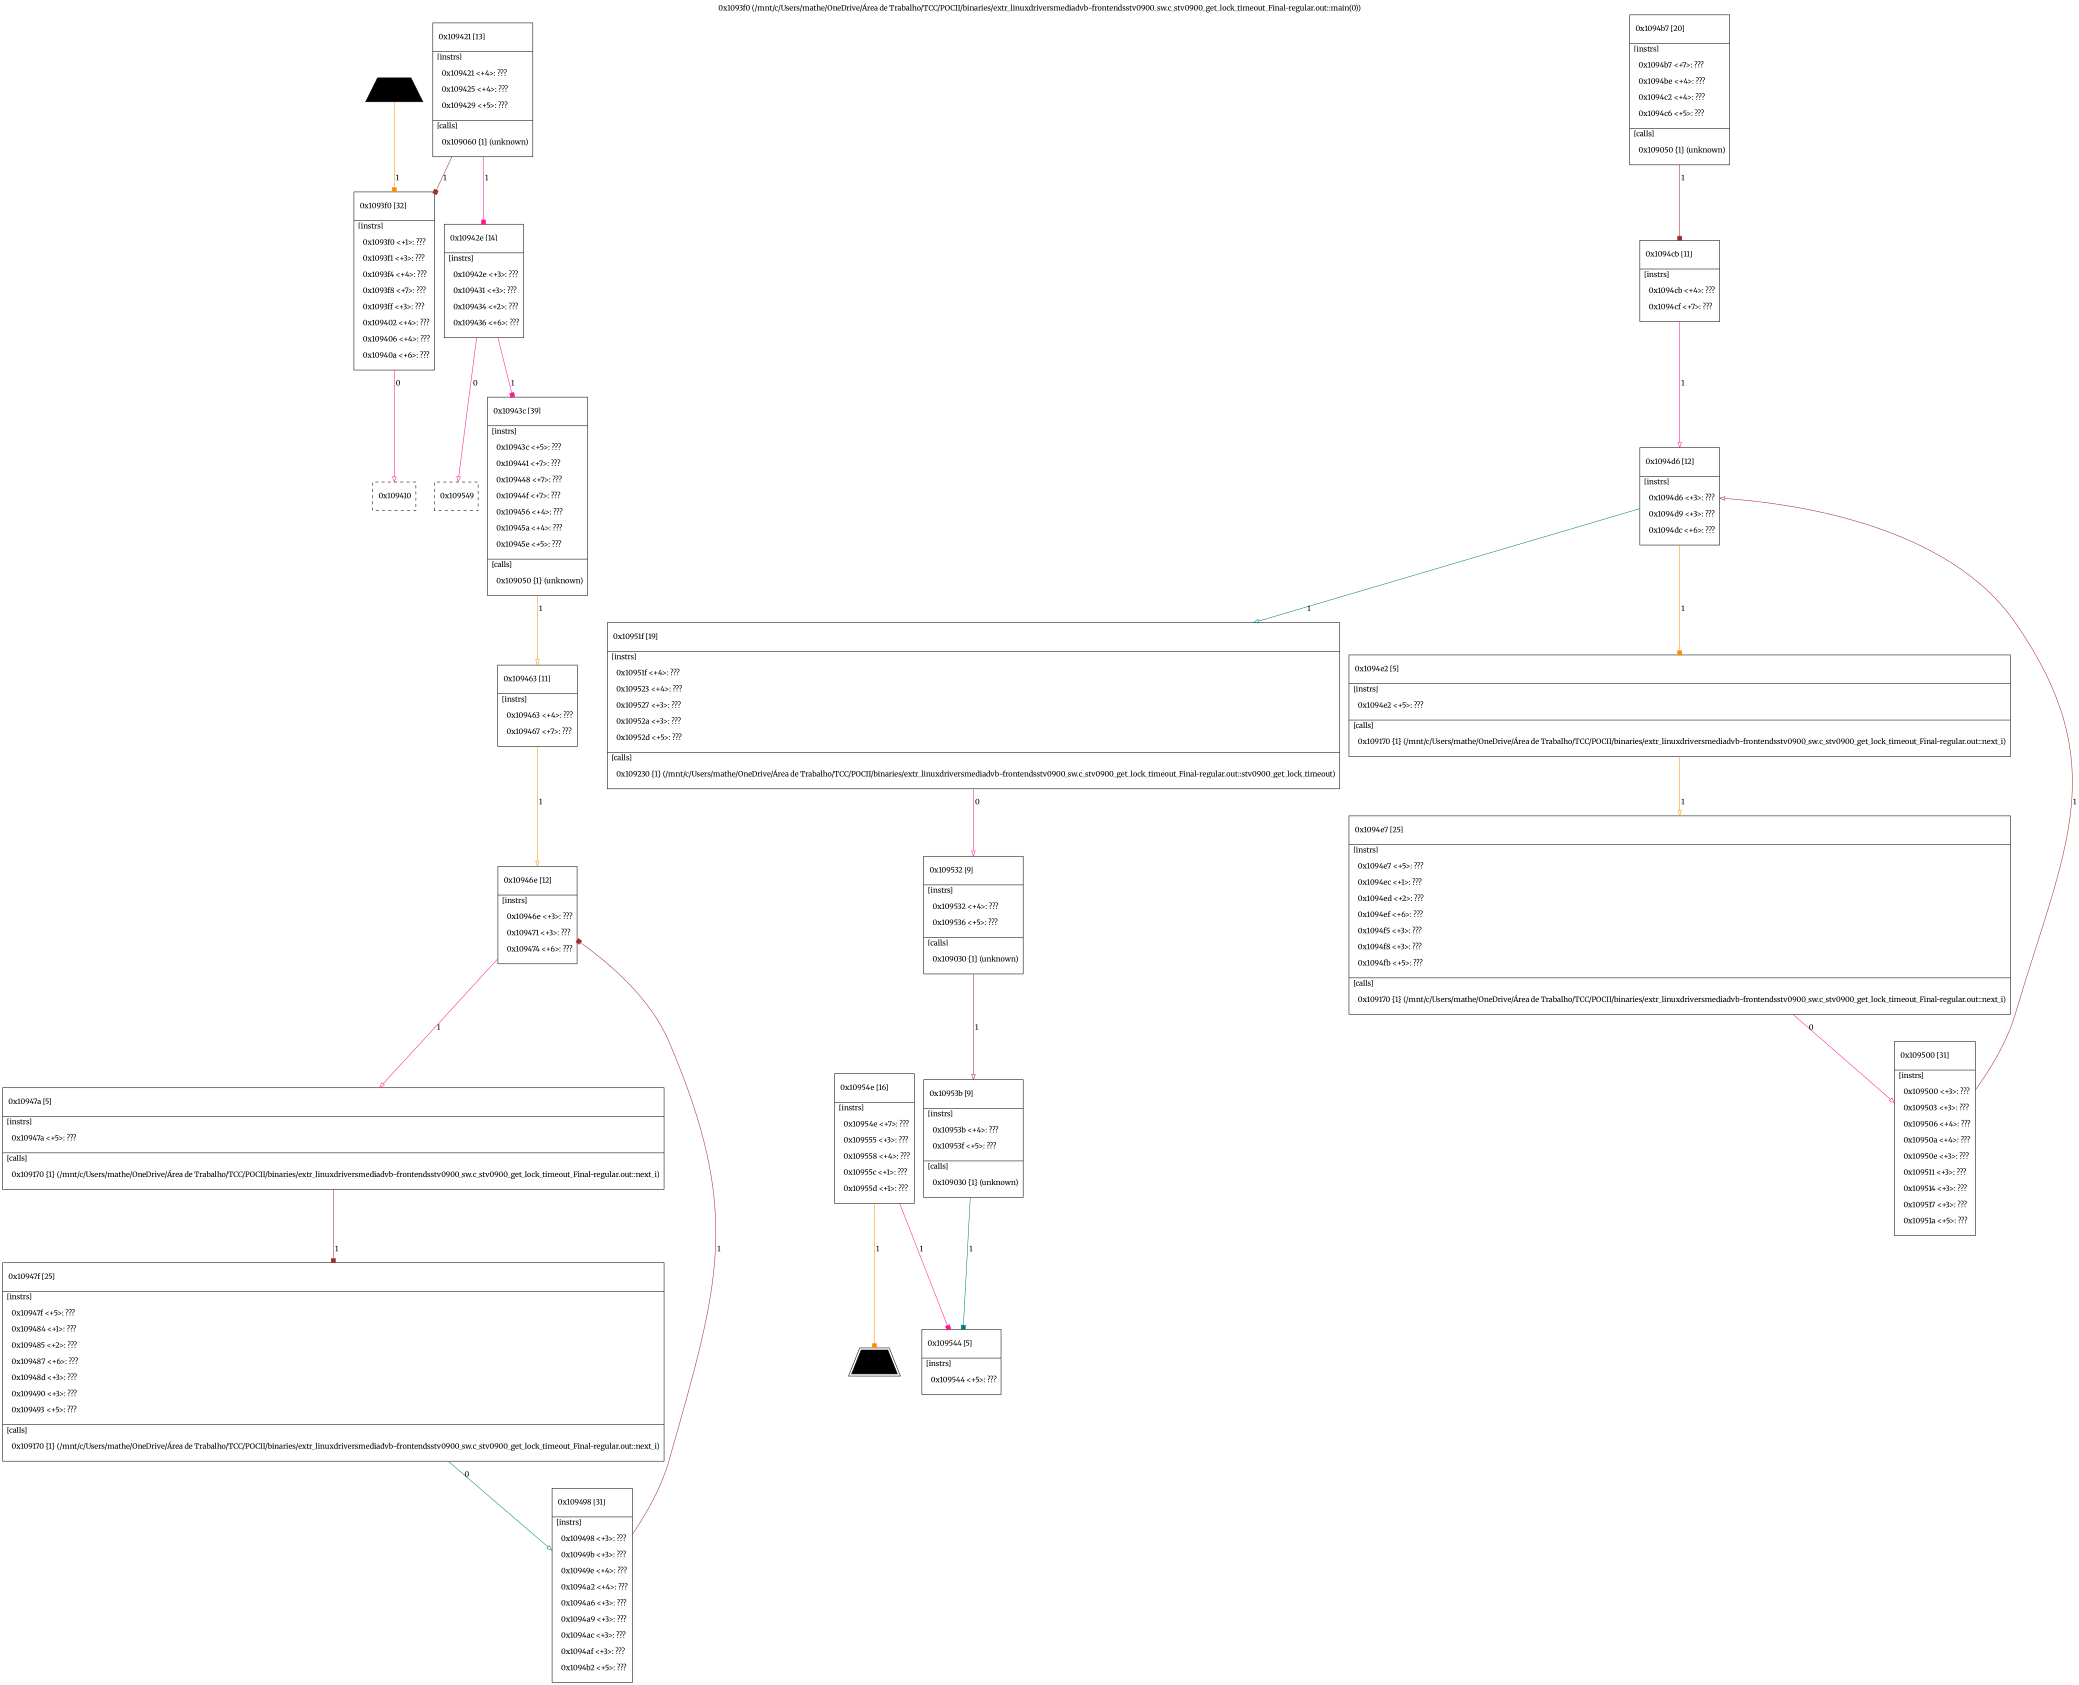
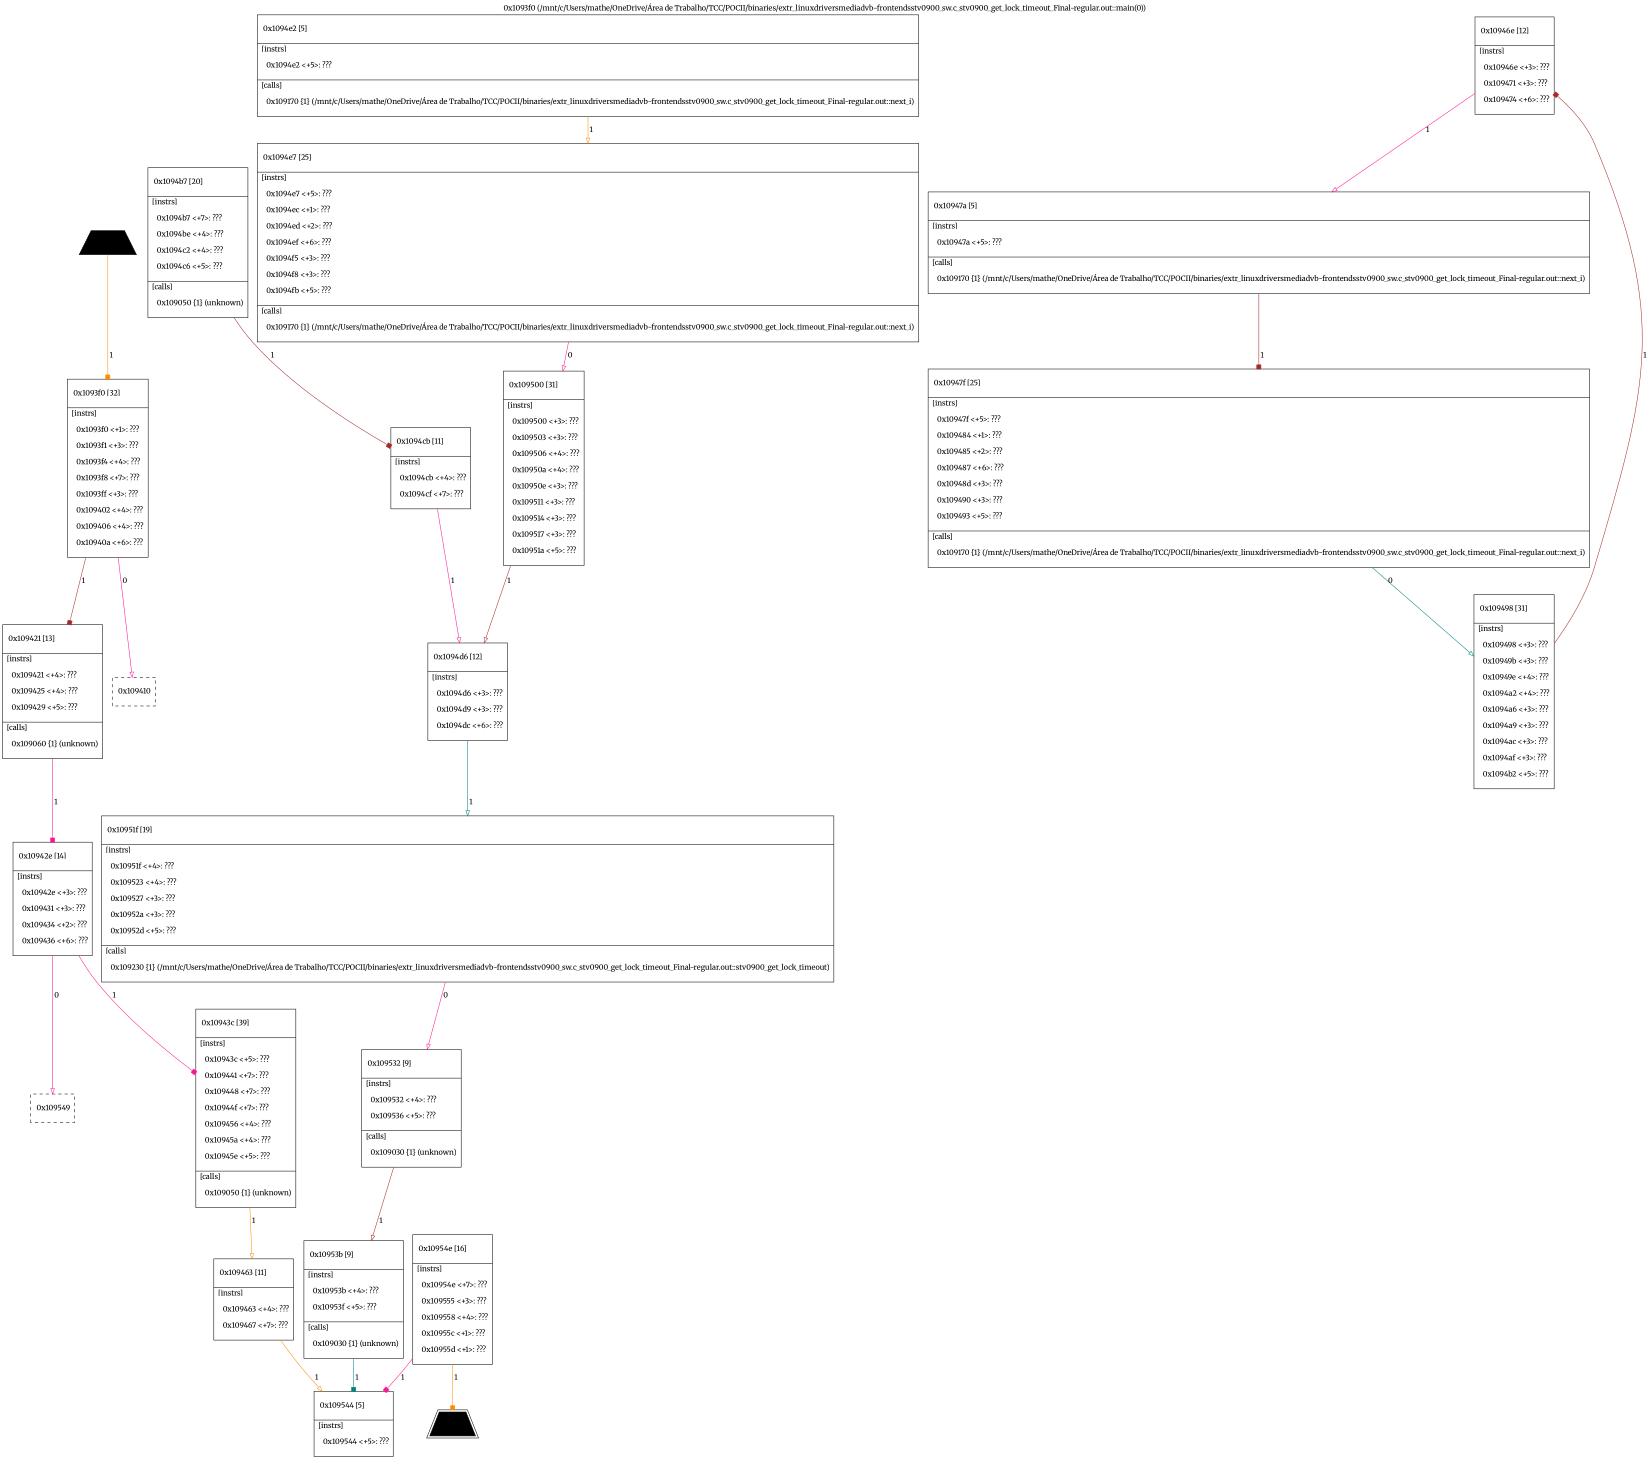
(444, 173) -> (78, 588)
(1680, 597) -> none
(538, 804) -> (299, 1364)
